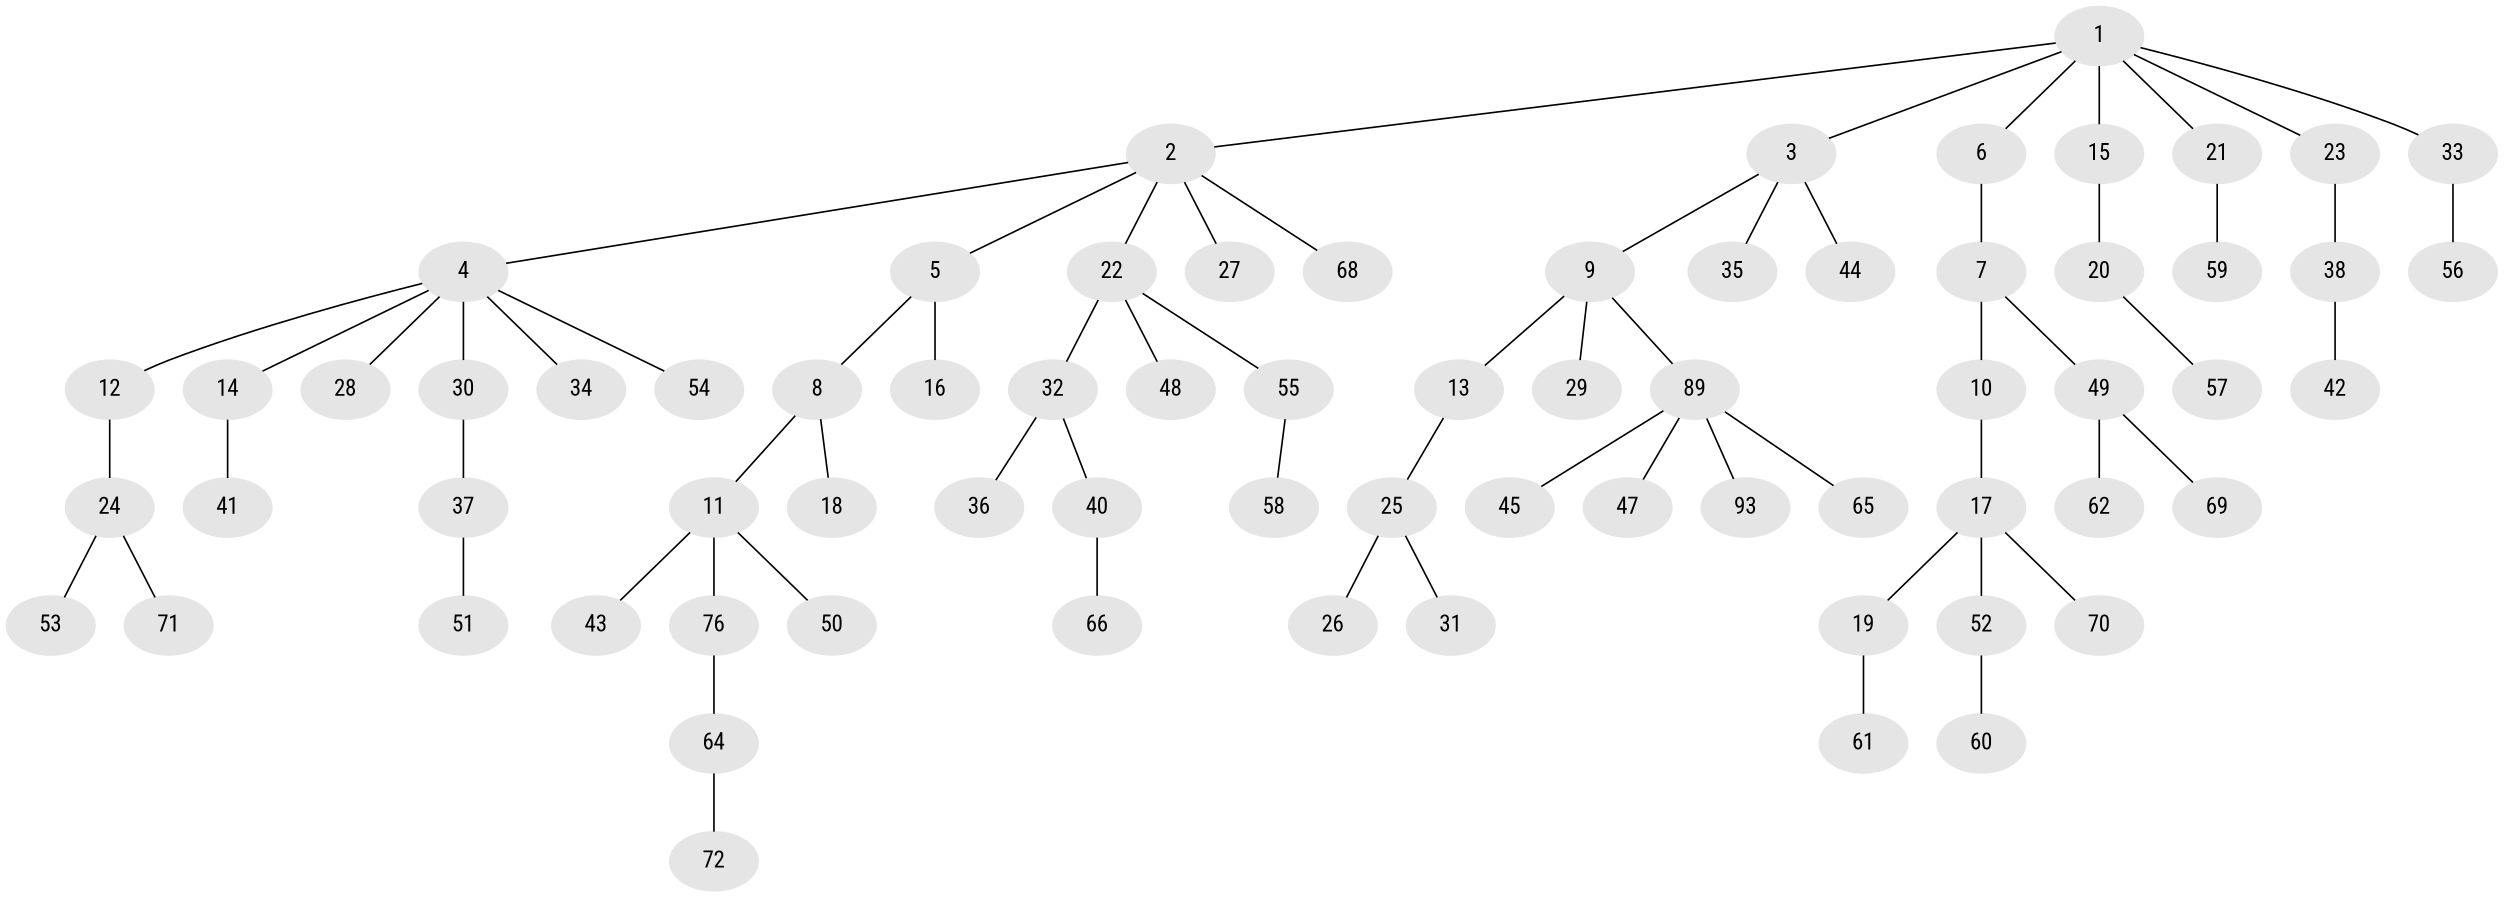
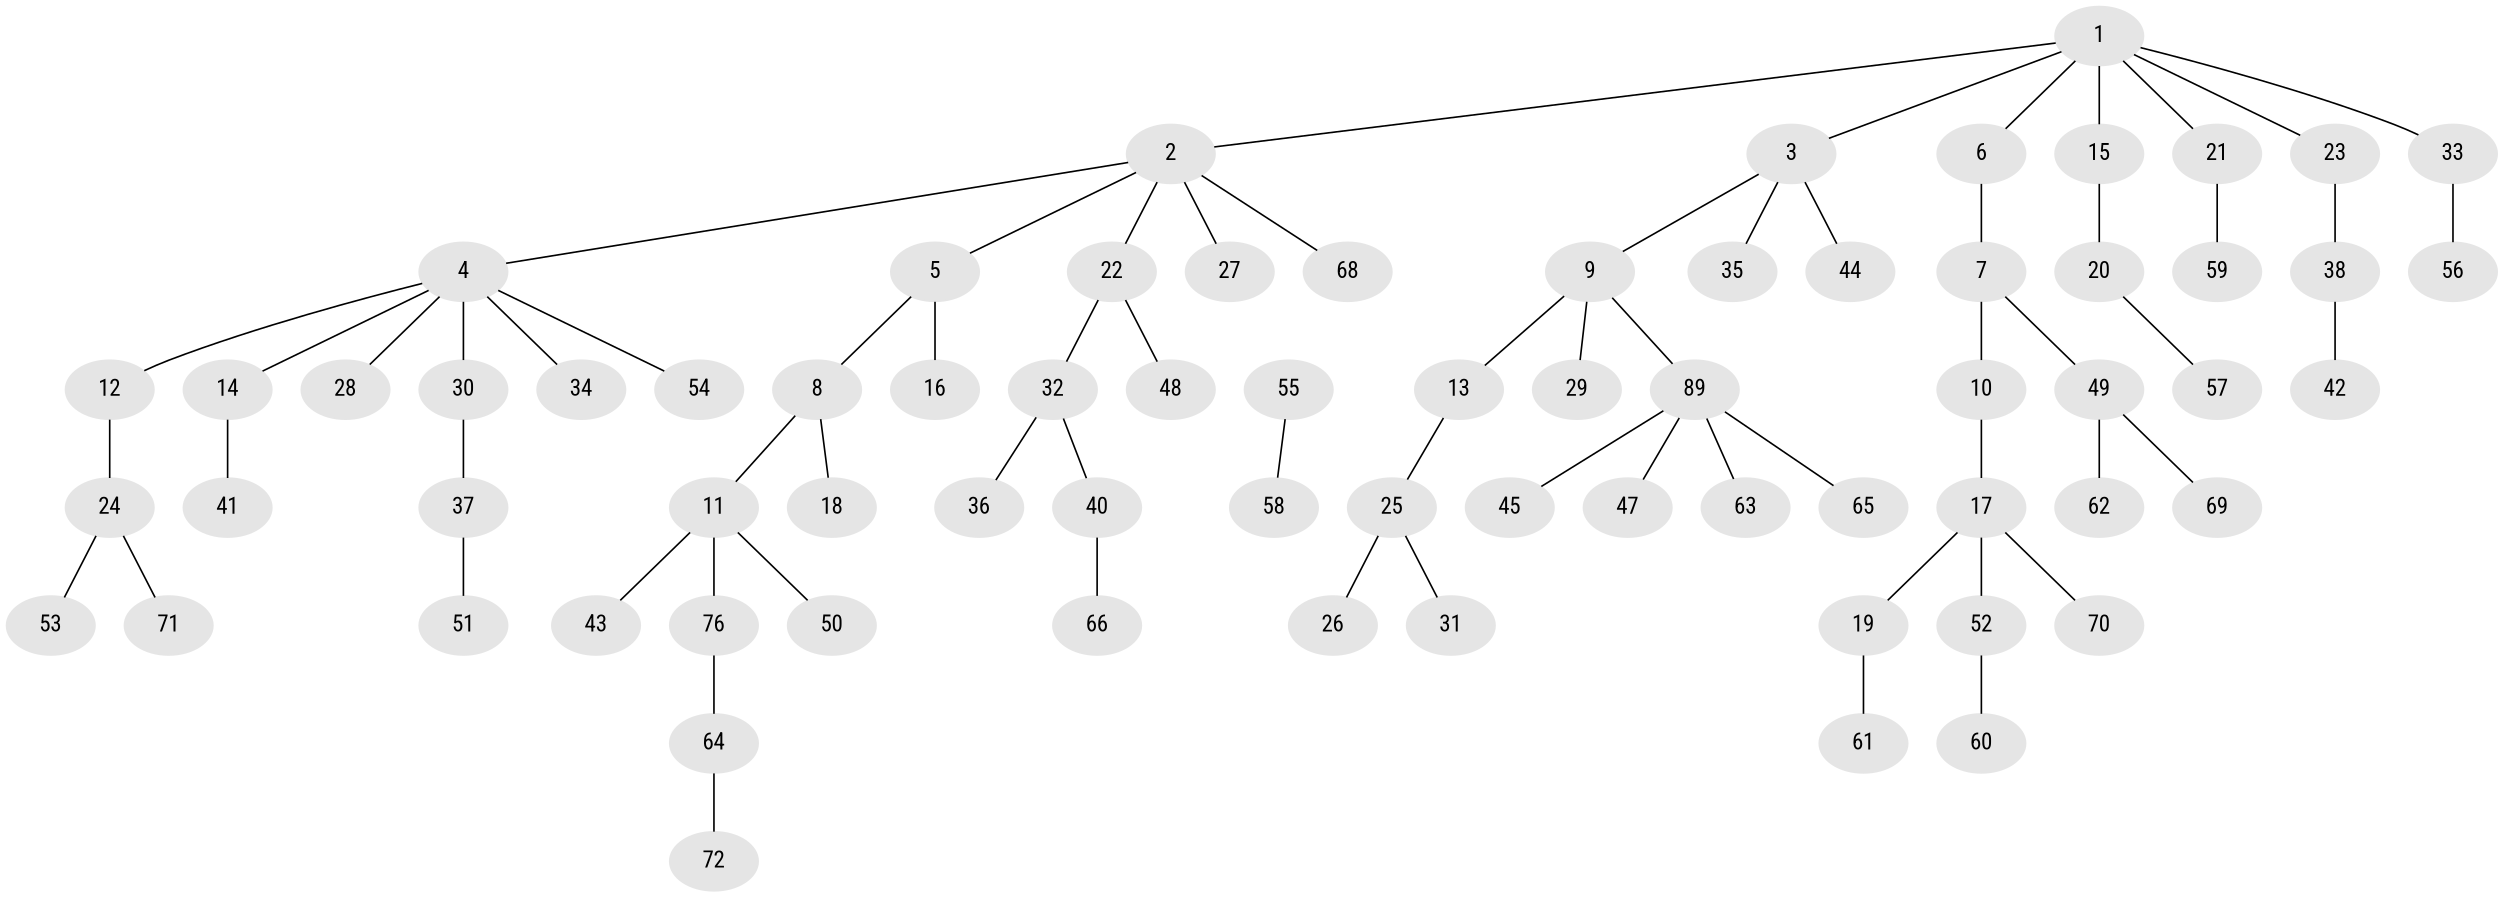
(1200, 331) -> none
(1746, 508) -> (1746, 508)
